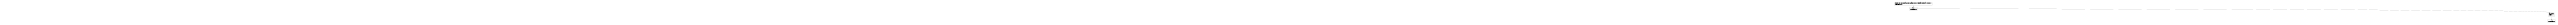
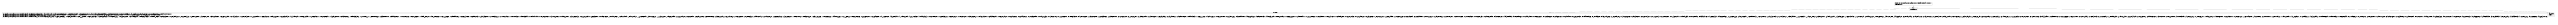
none -> (1275, 15)
(2552, 21) -> none
